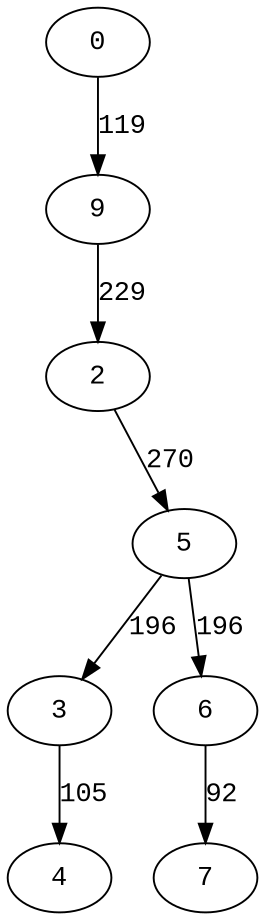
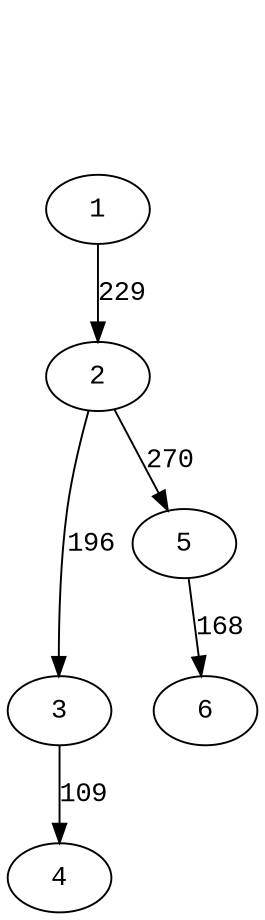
(98, 42) -> none
(98, 209) -> (98, 209)
(128, 619) -> (64, 533)
(220, 627) -> (220, 627)
(84, 794) -> (84, 794)
(206, 878) -> none
